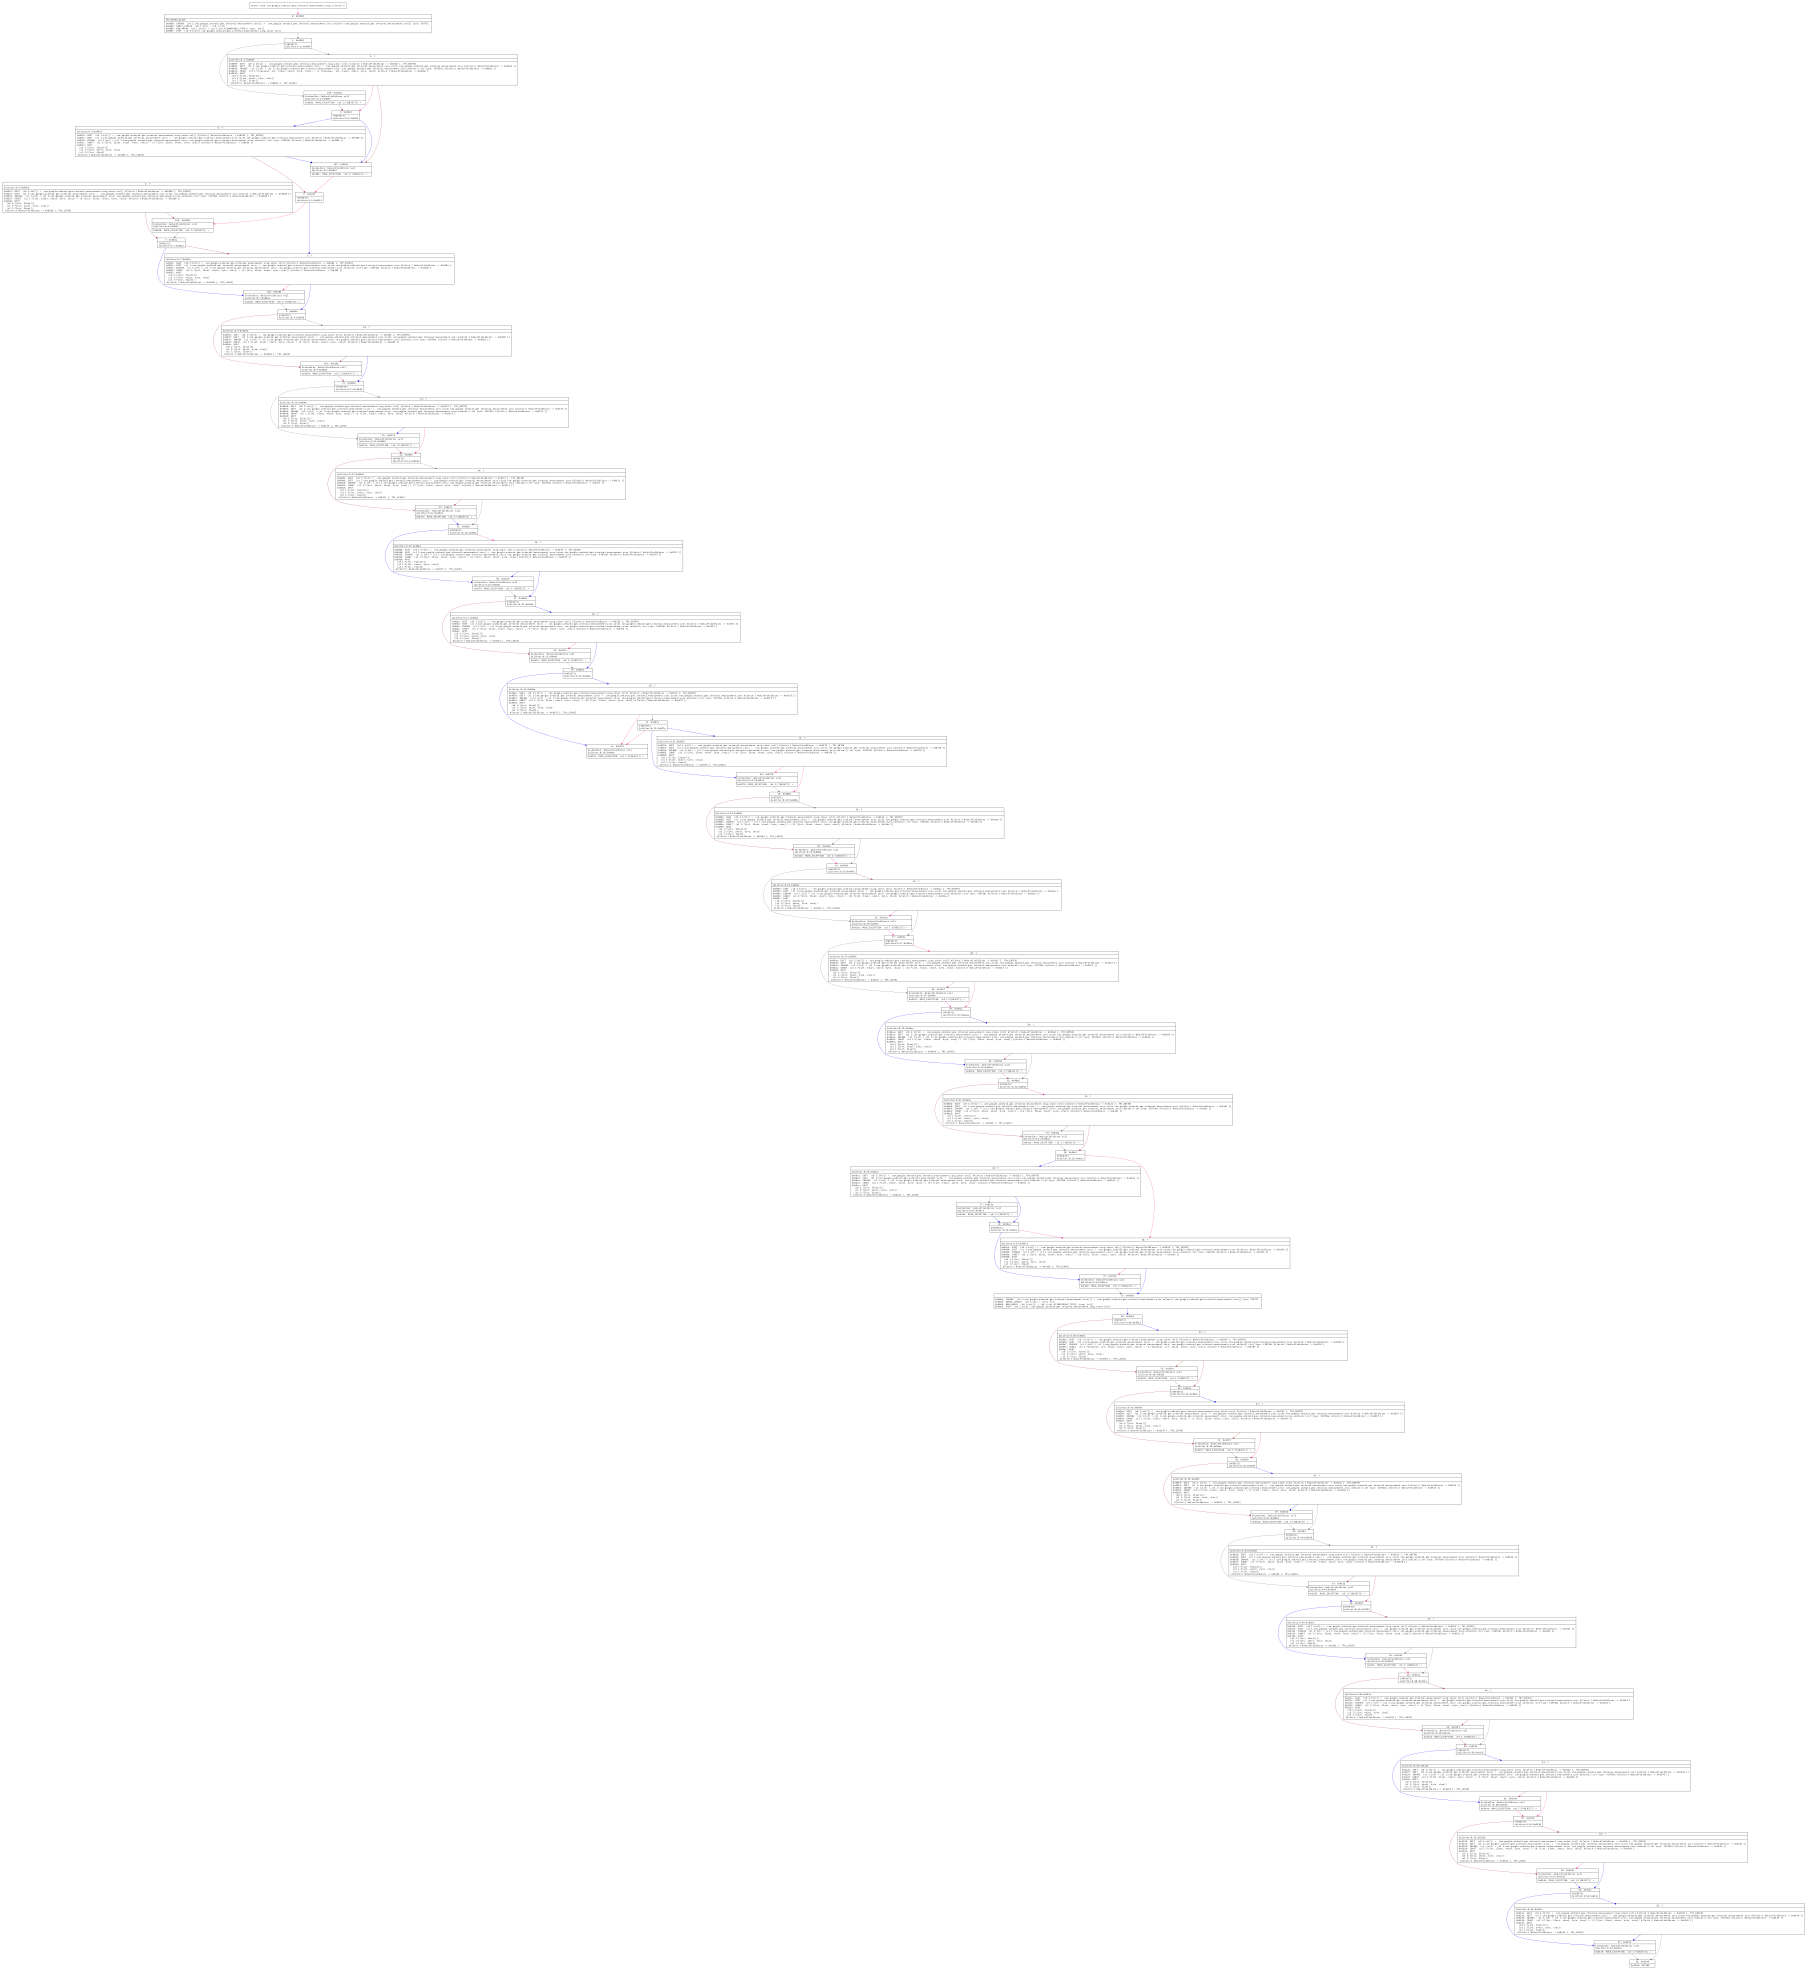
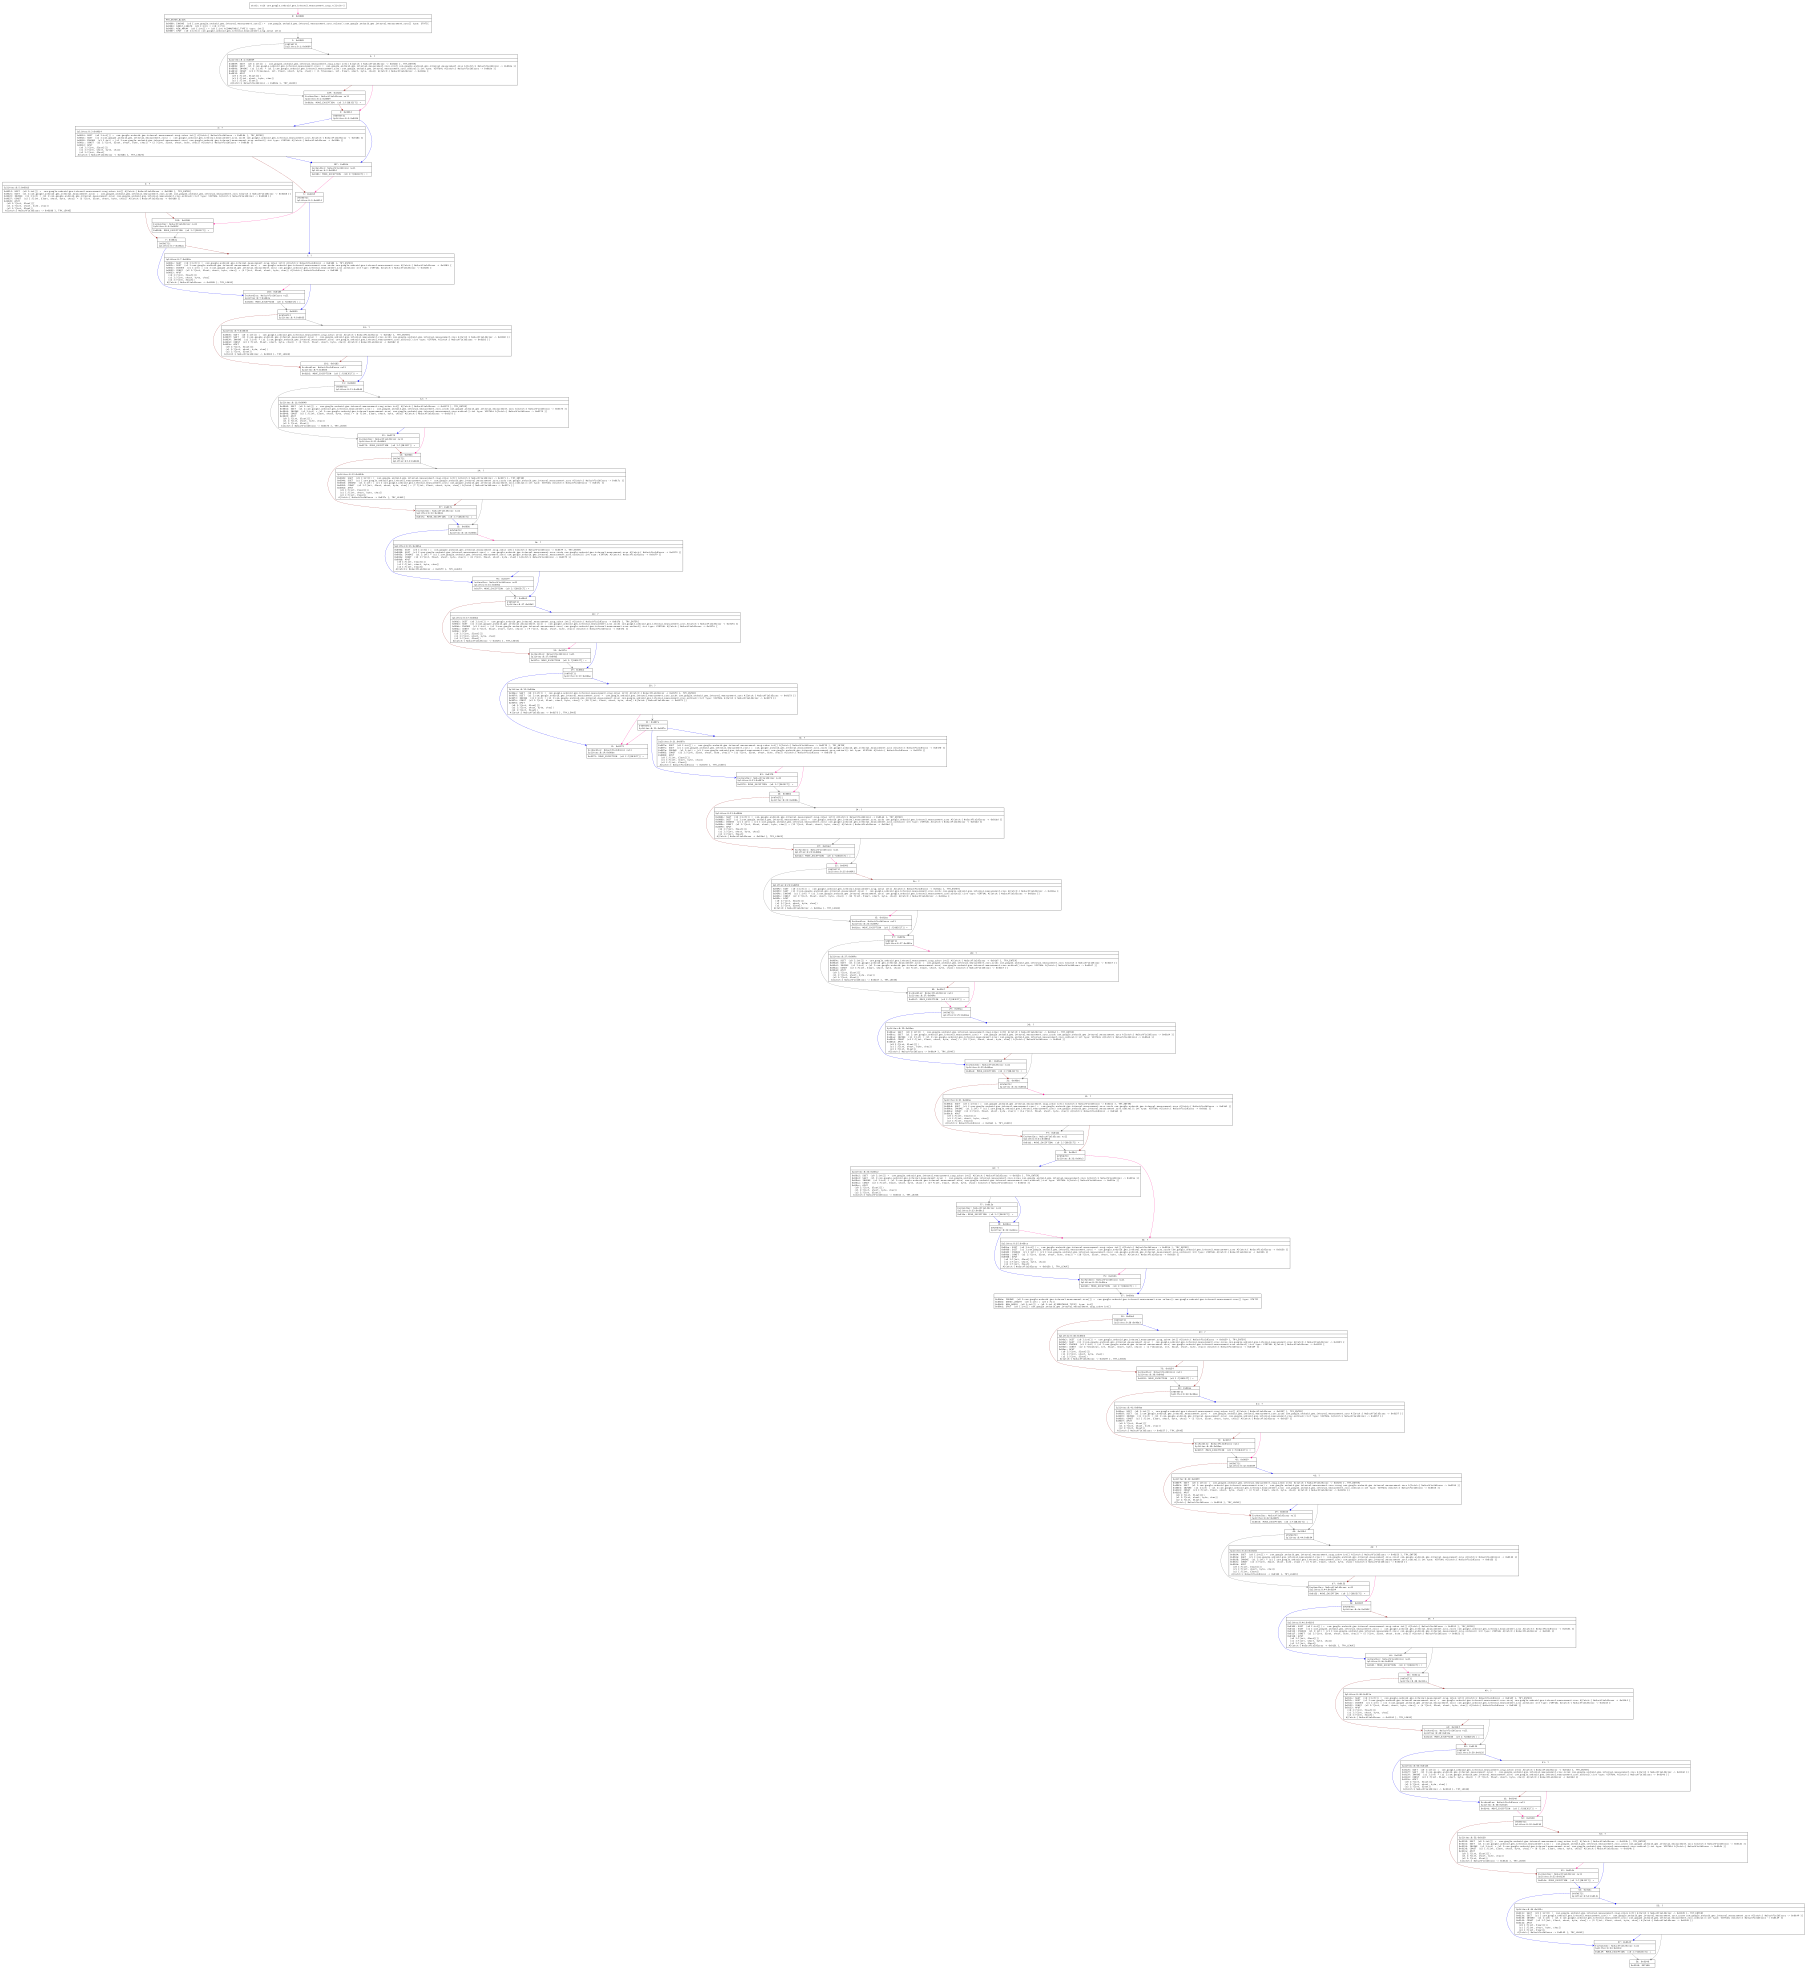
(381, 125) -> (348, 88)
